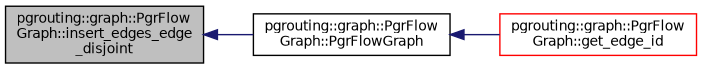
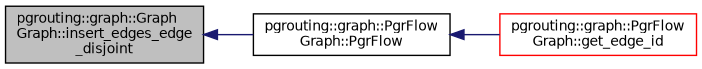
(105, 35) -> (105, 35)
(352, 35) -> (352, 35)
